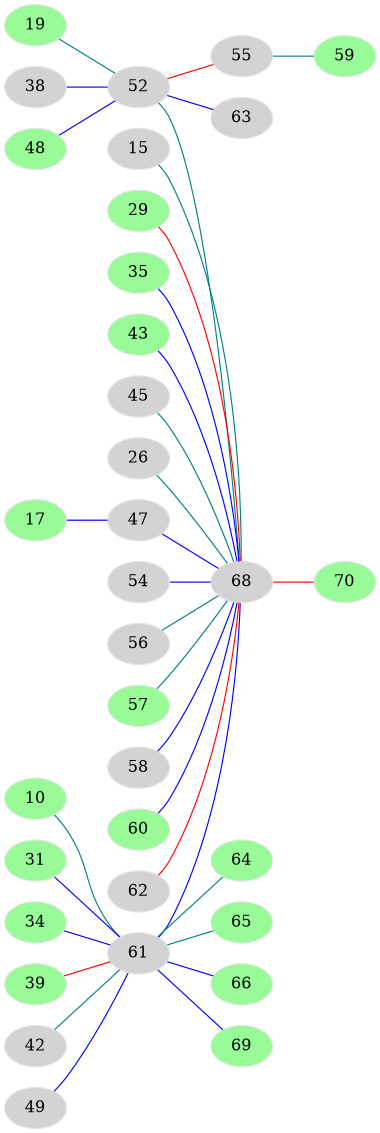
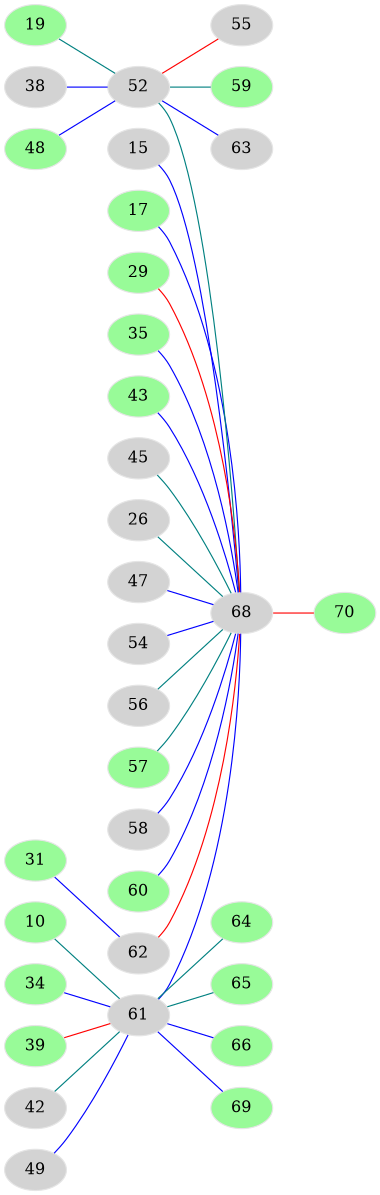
(294, 56) -> (190, 87)
(231, 398) -> (202, 299)
(87, 520) -> (222, 404)
(87, 907) -> (87, 907)
